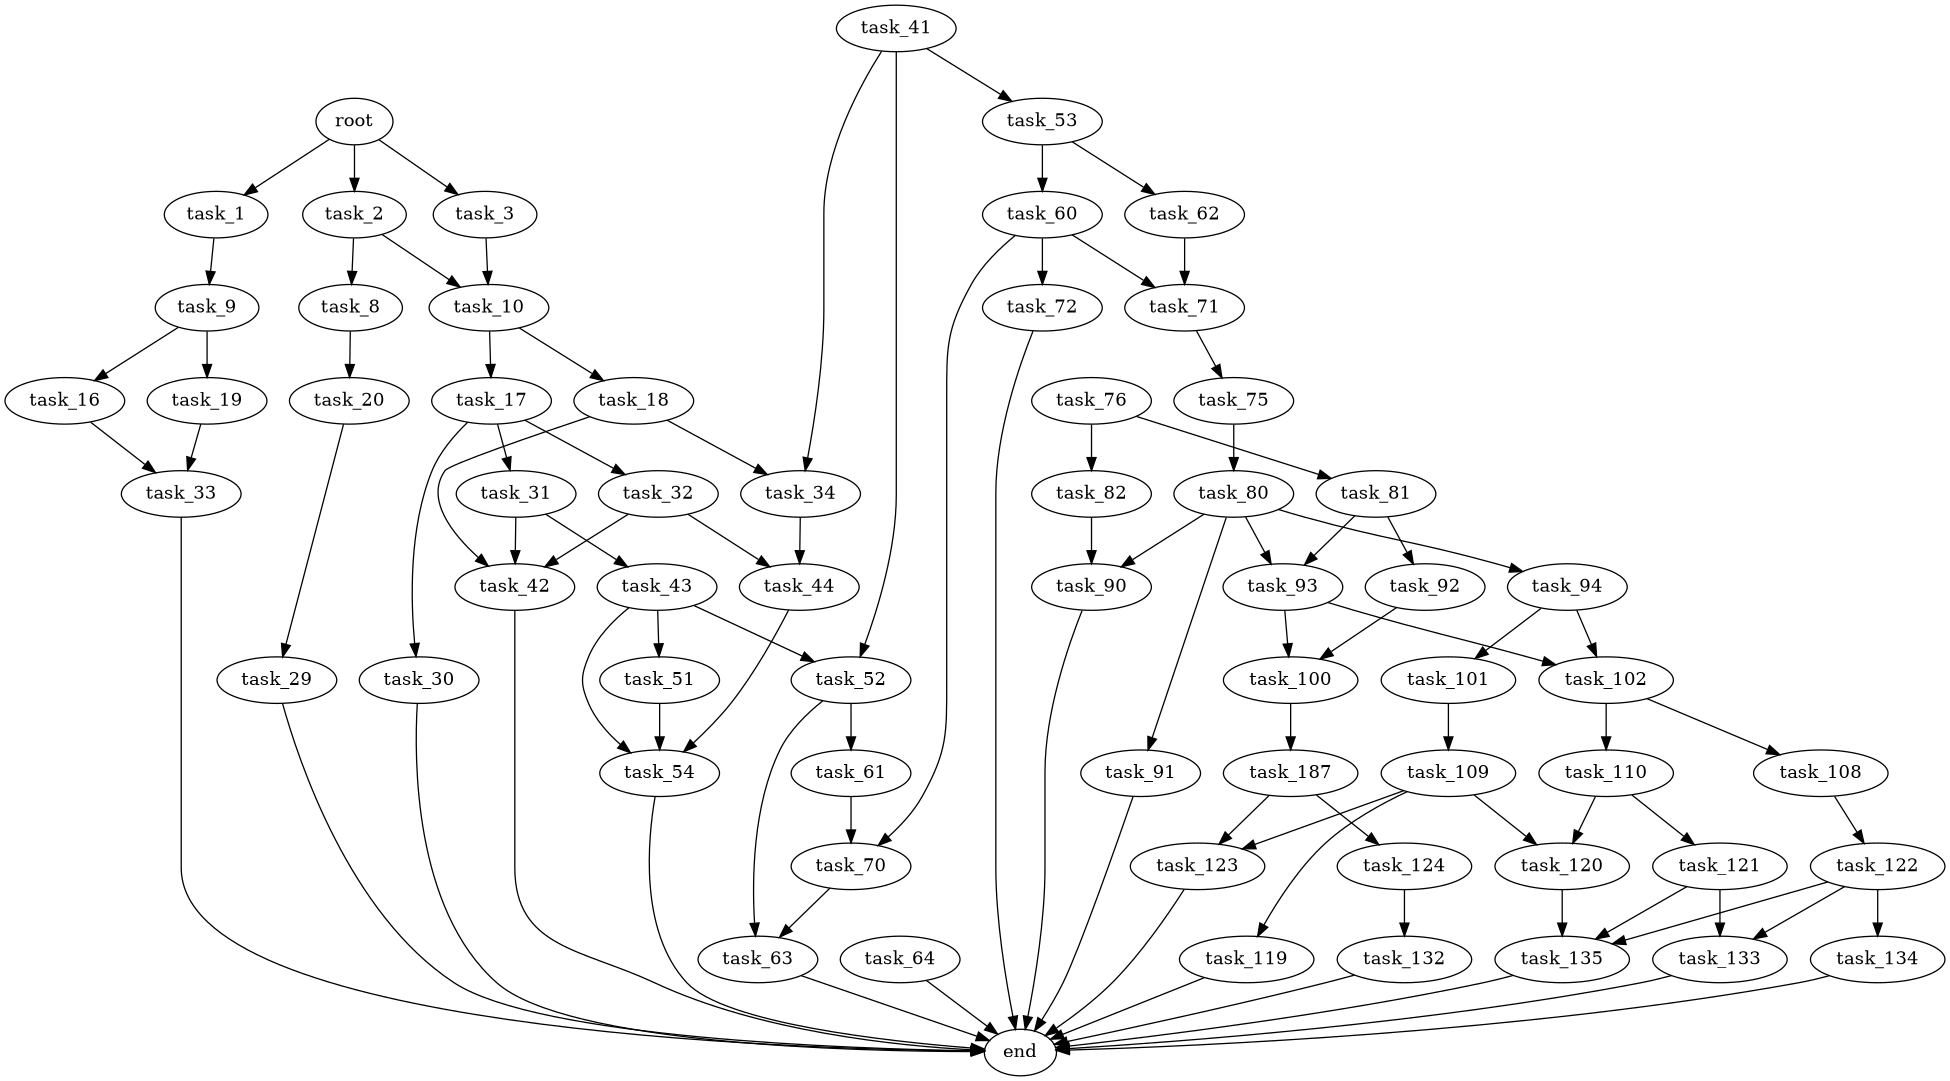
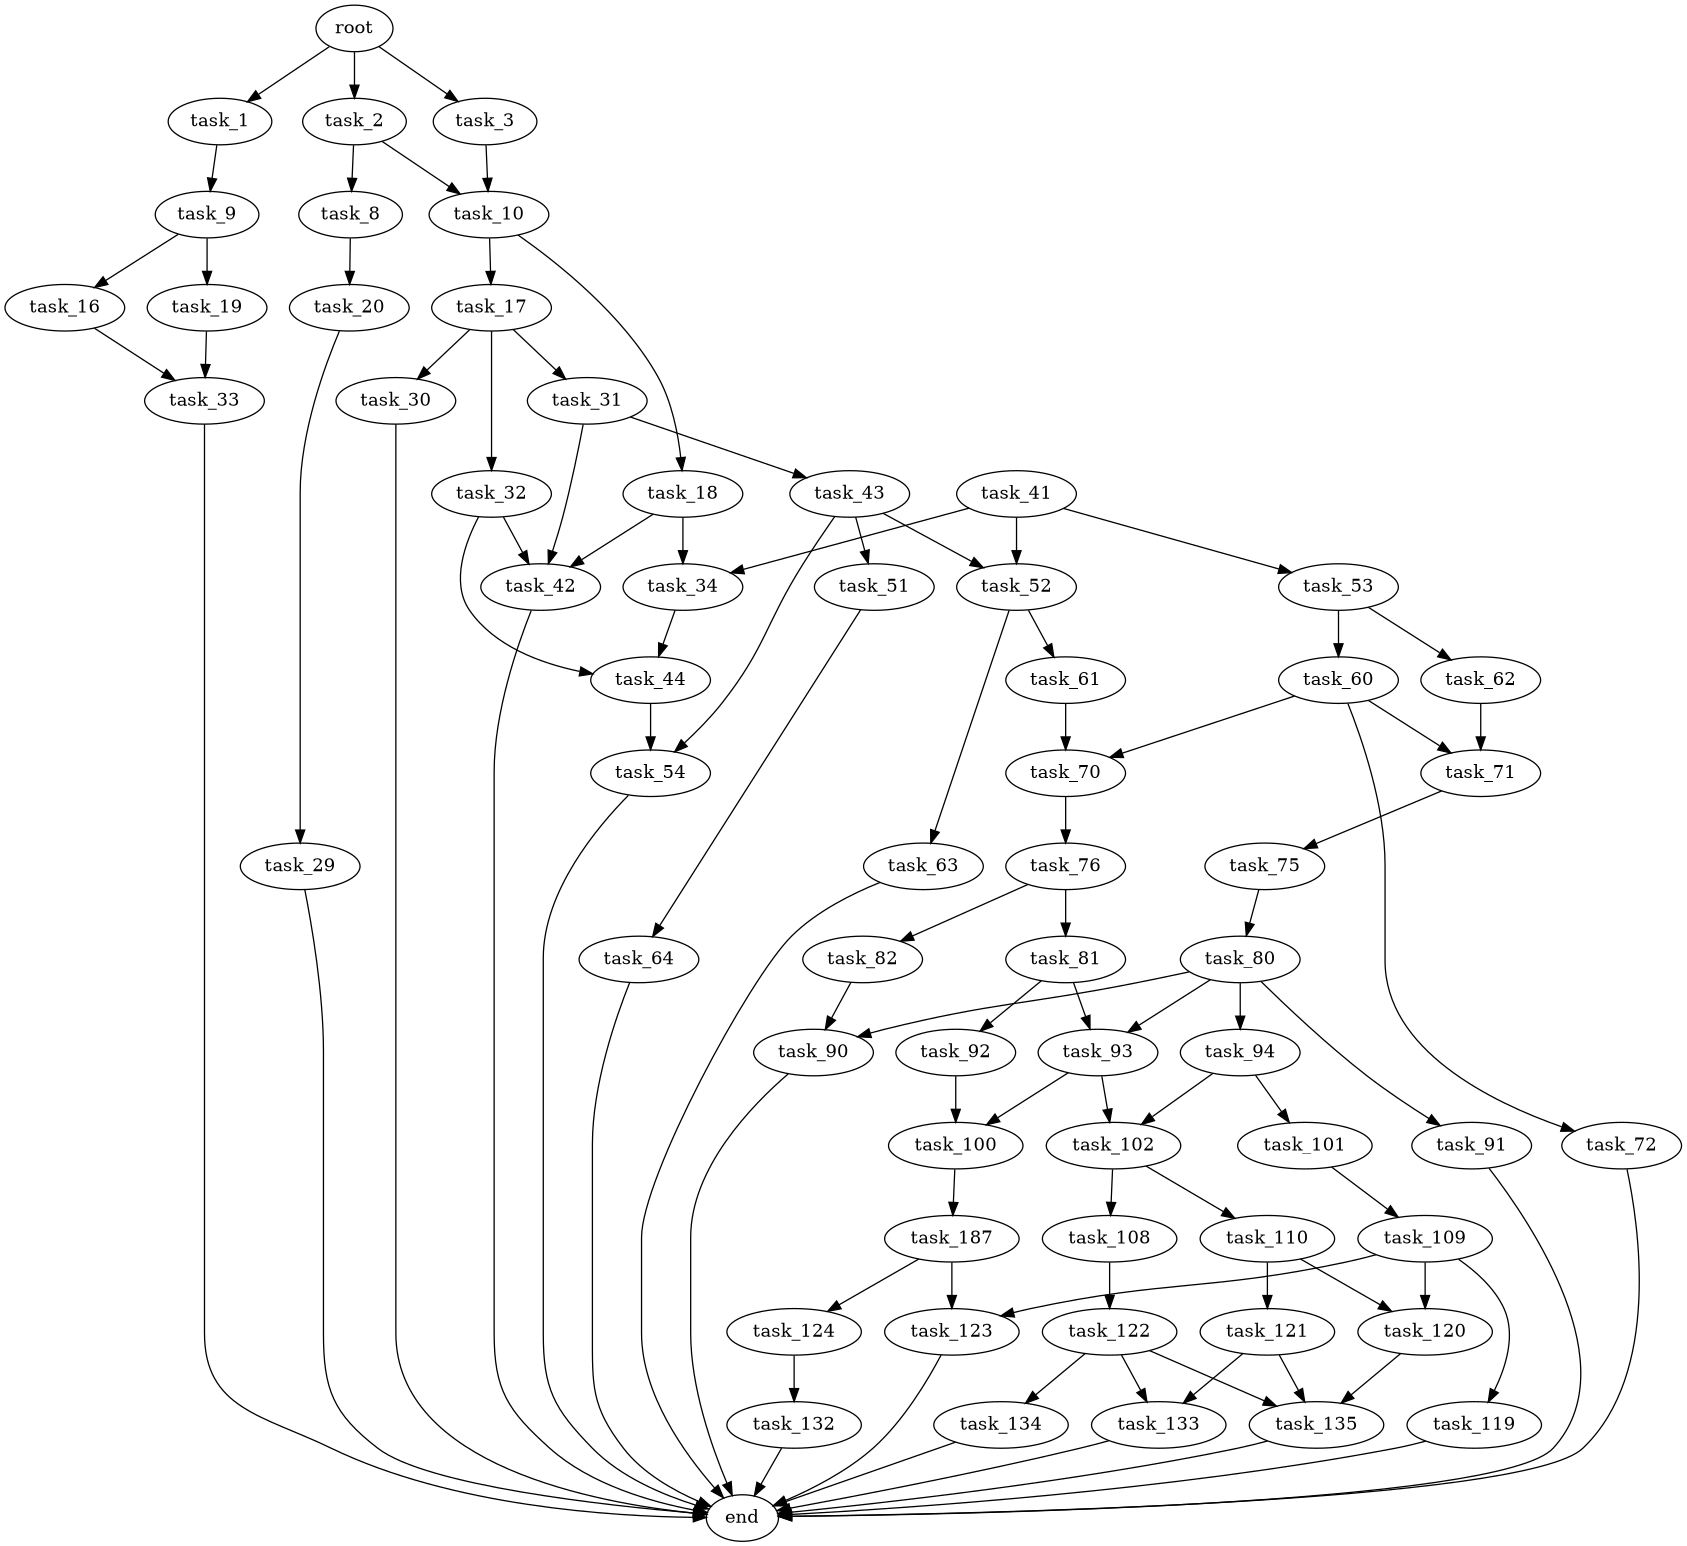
(660, 720) -> (760, 768)
(809, 908) -> (1066, 813)
